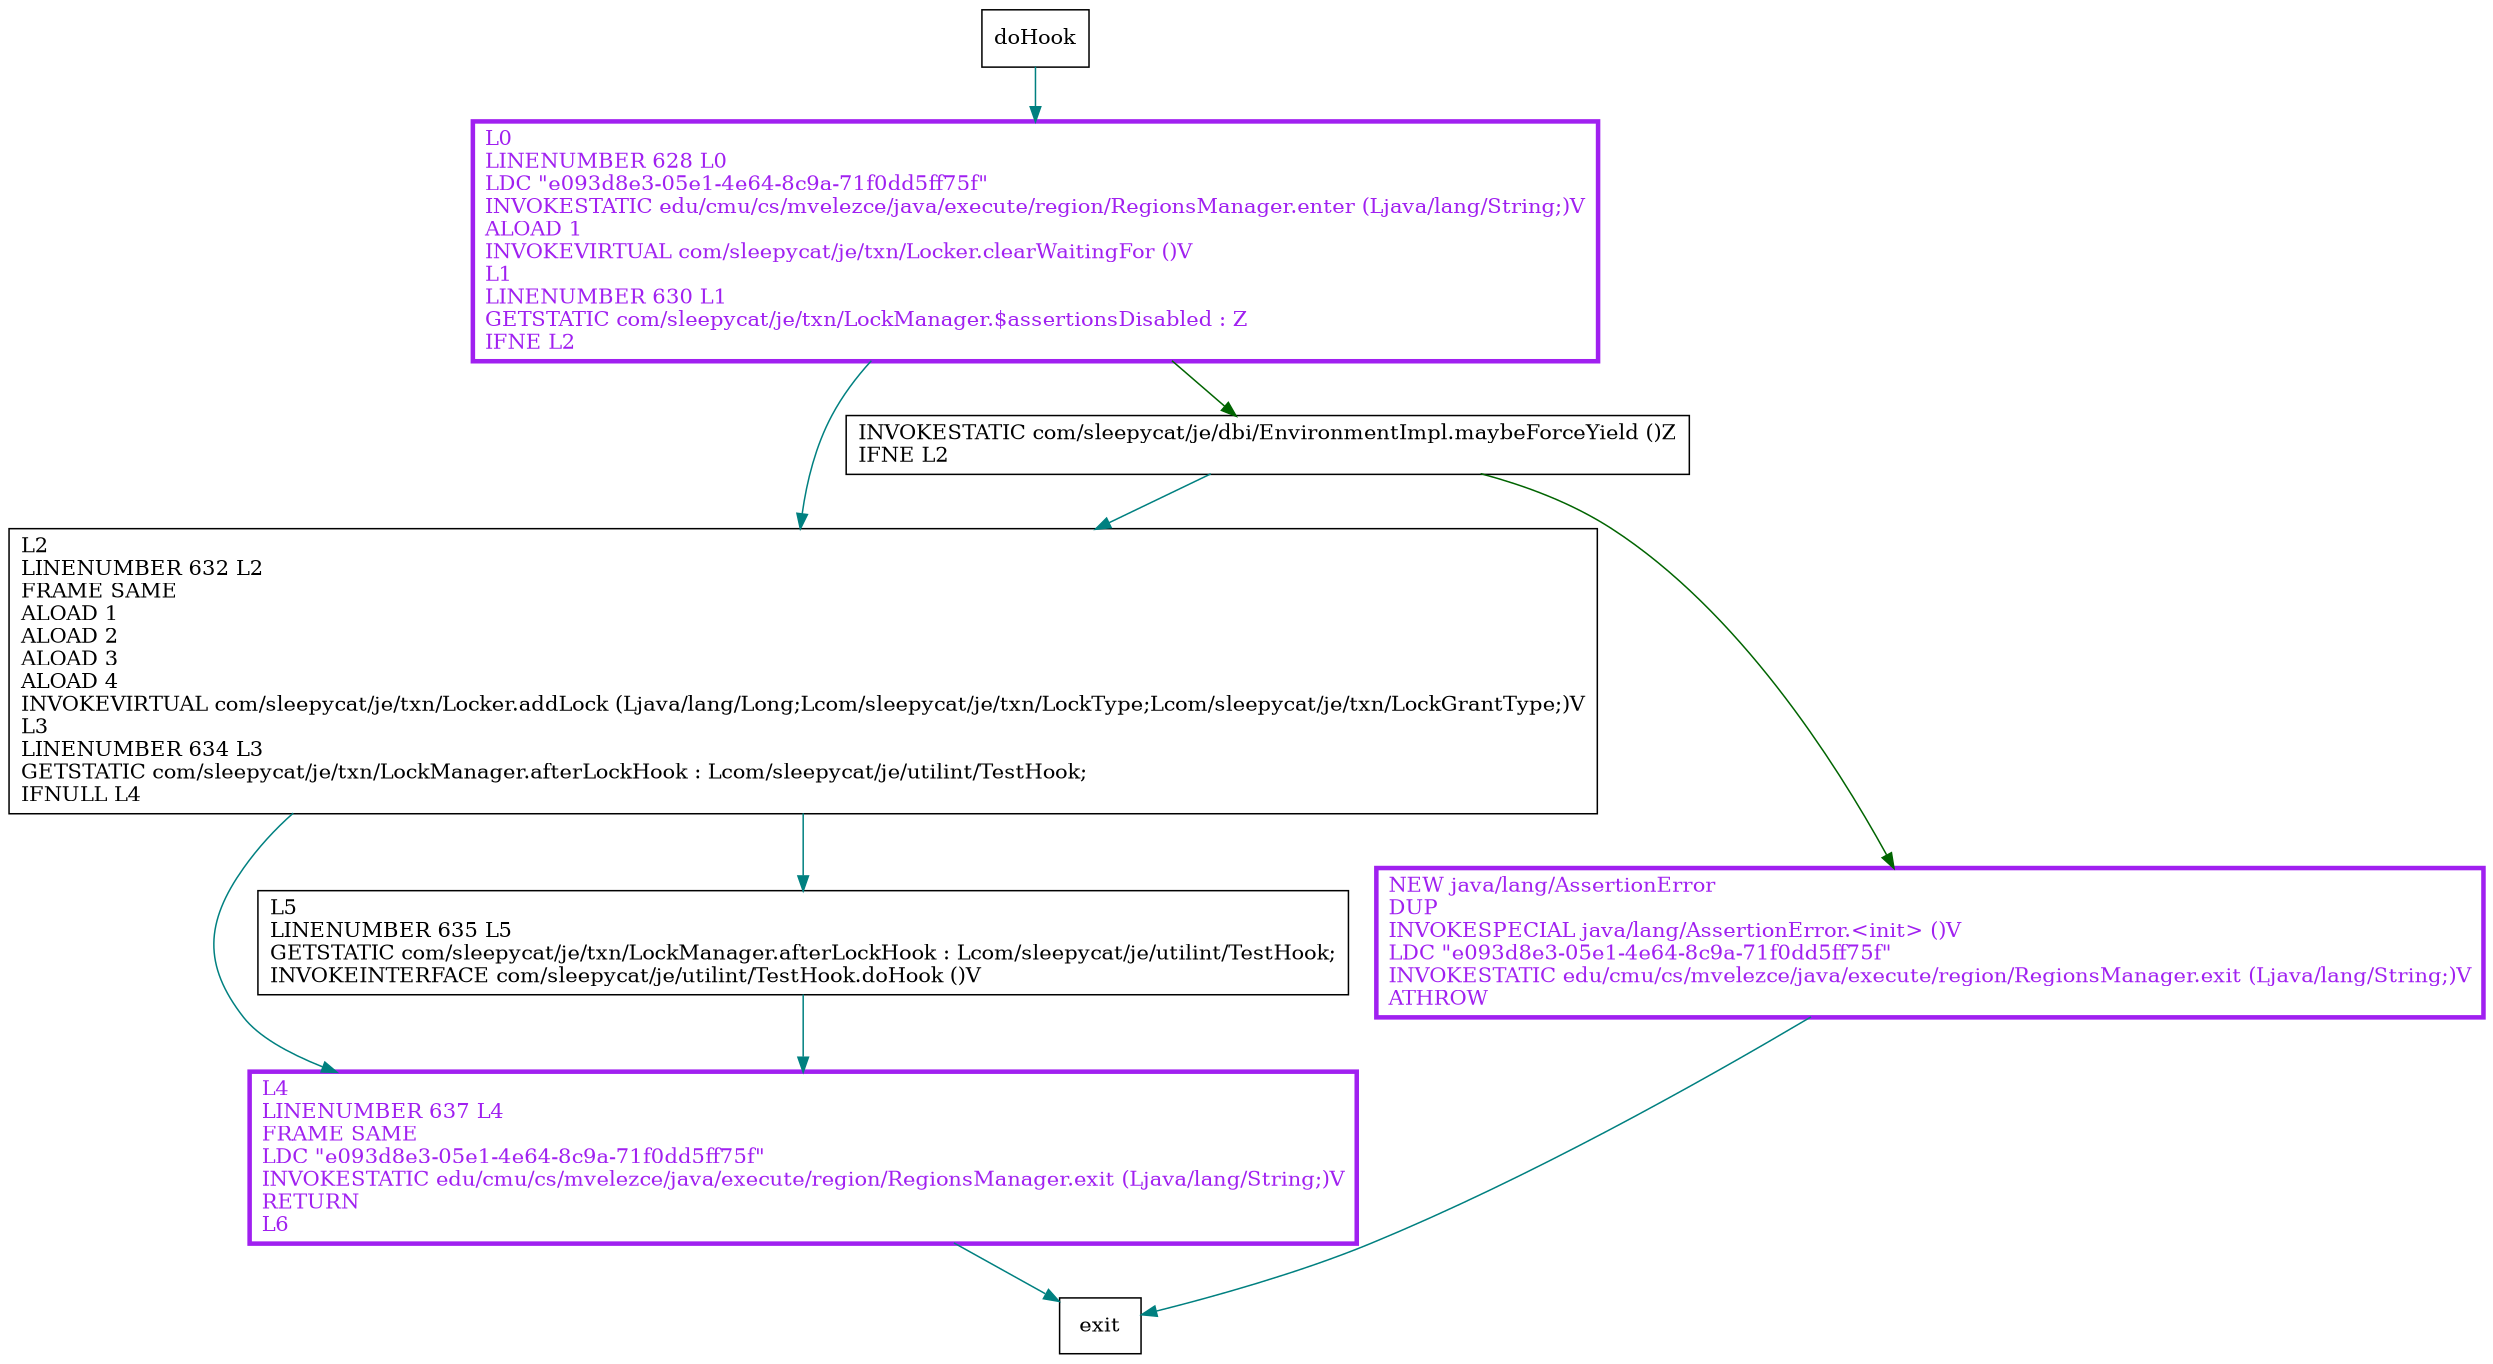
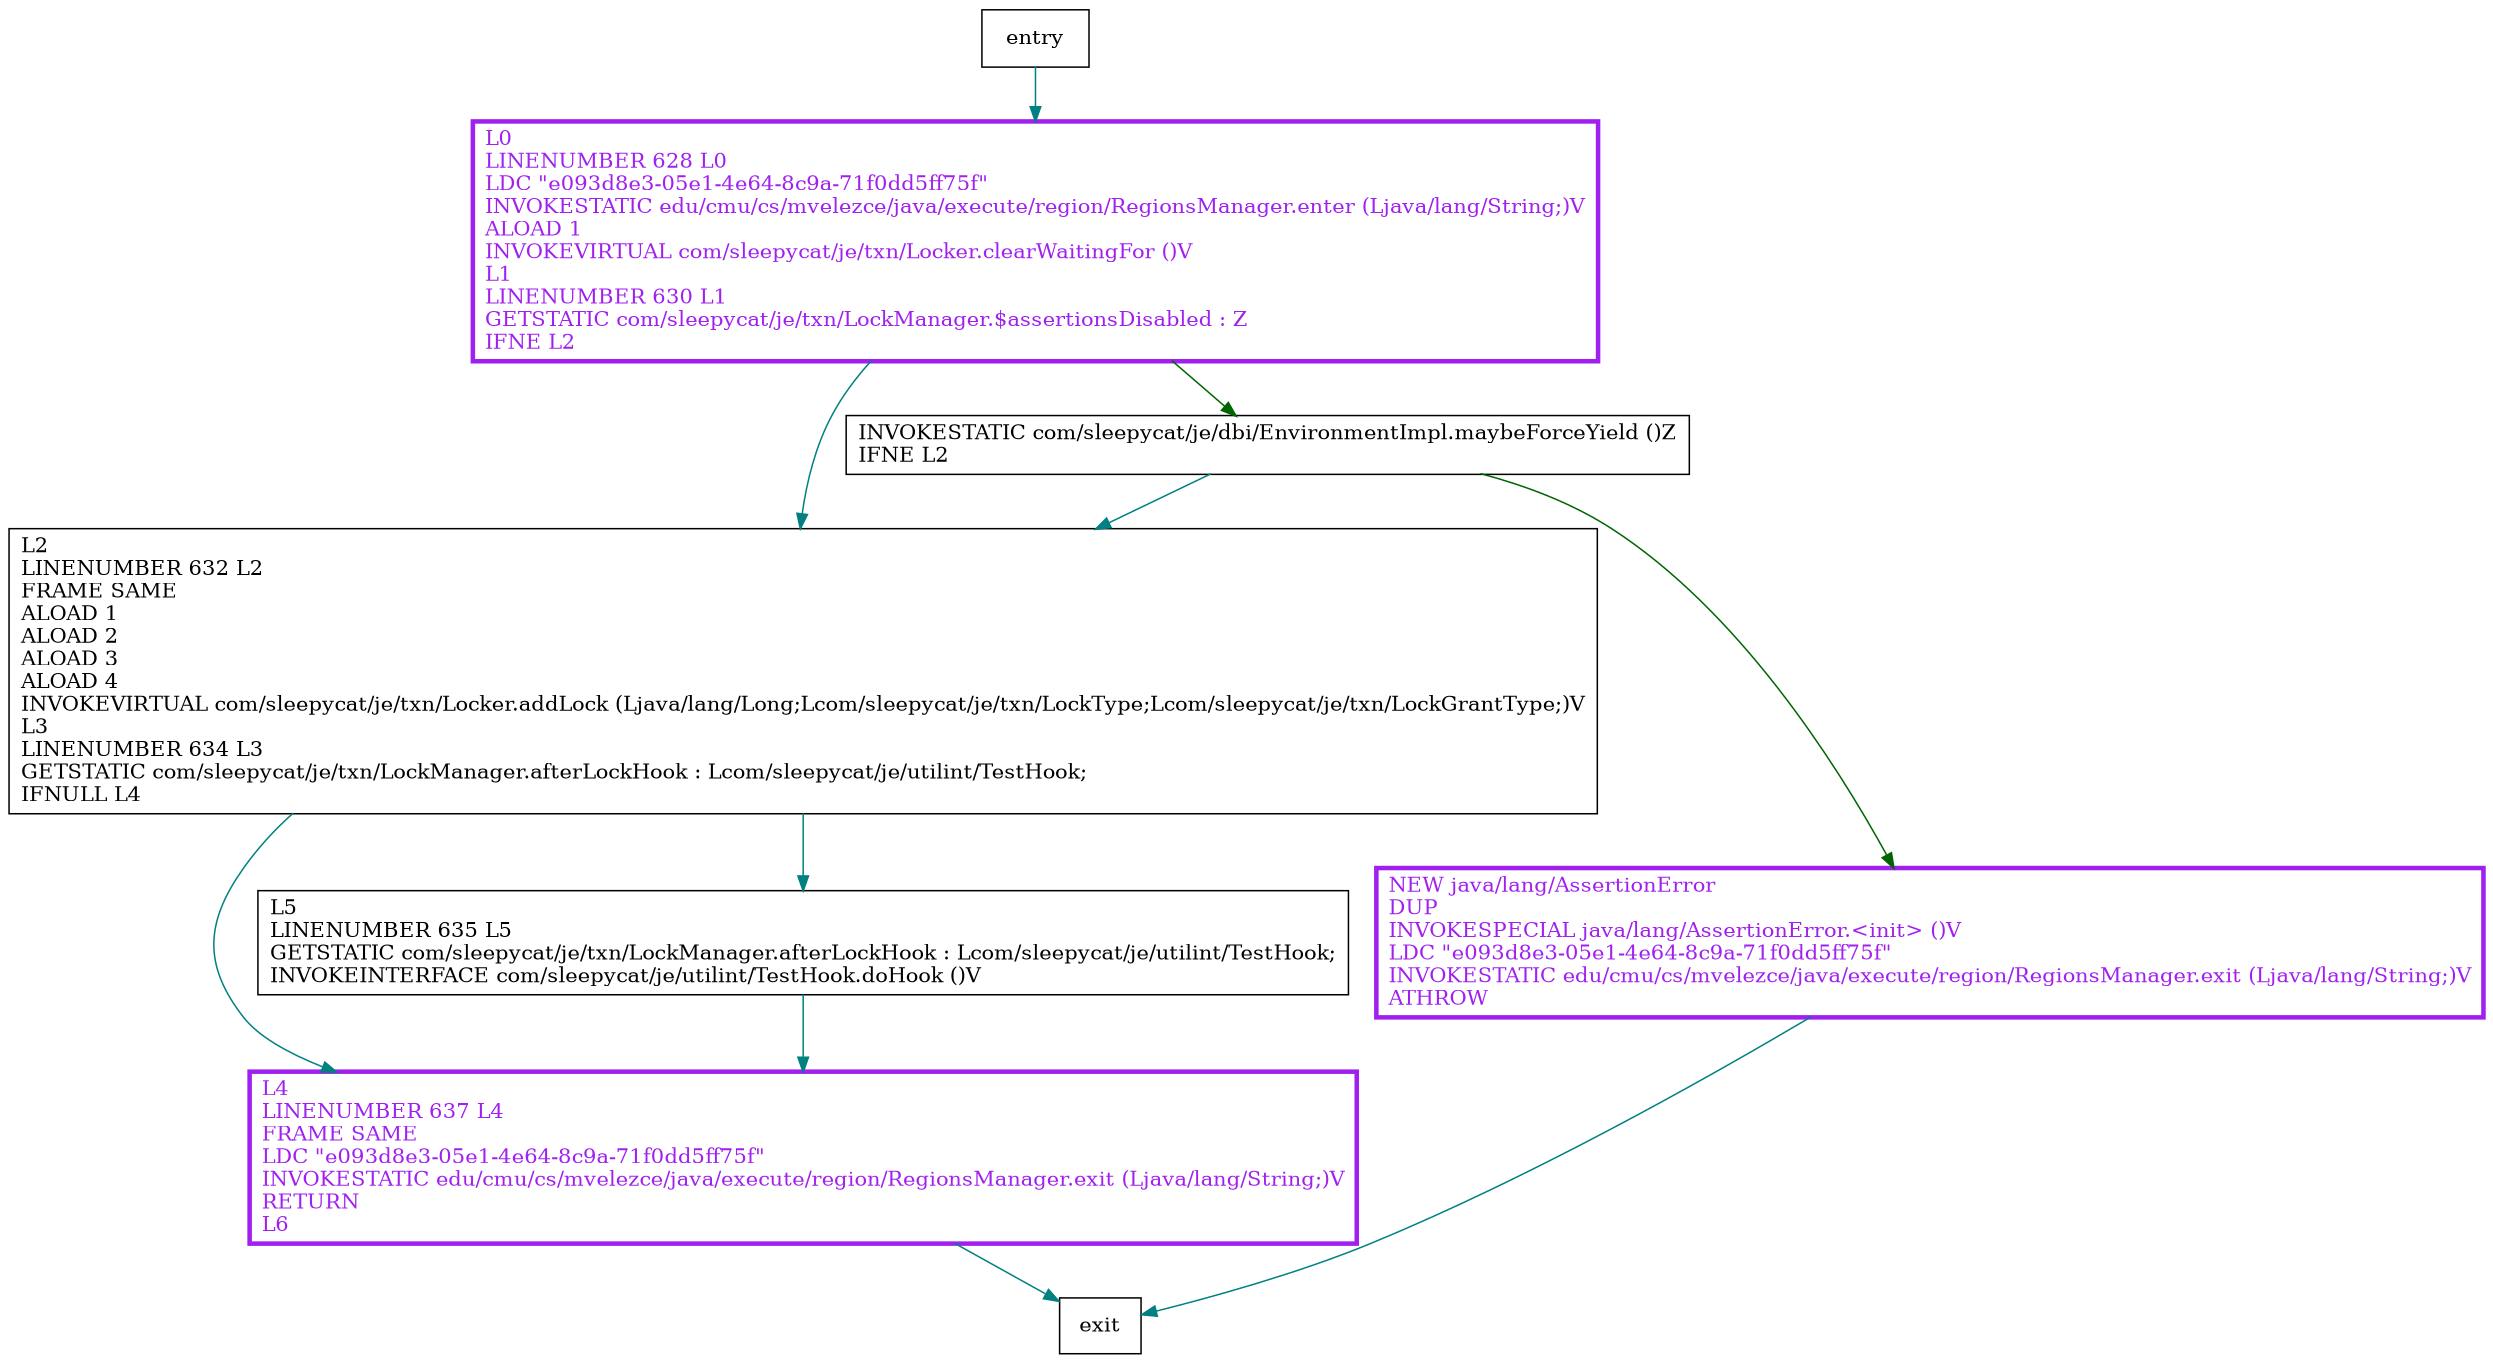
(1035, 38) -> (1035, 38)
